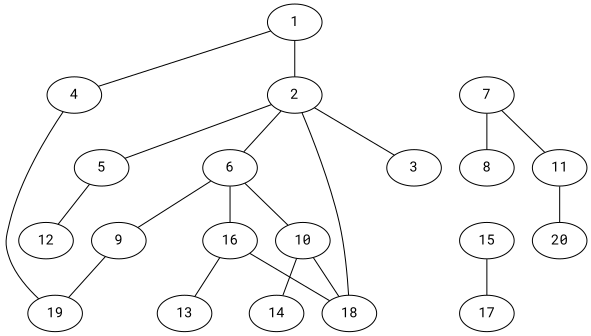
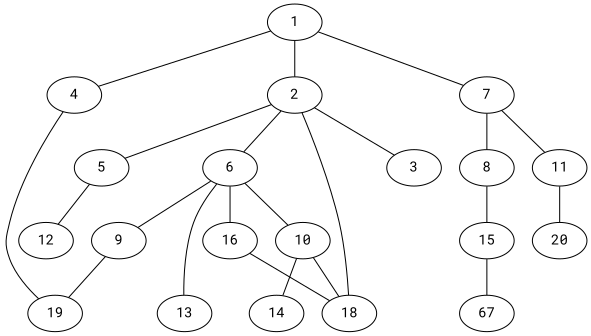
none -> (391, 59)
none -> (487, 204)
(207, 277) -> (190, 236)
(487, 313) -> (487, 313)
